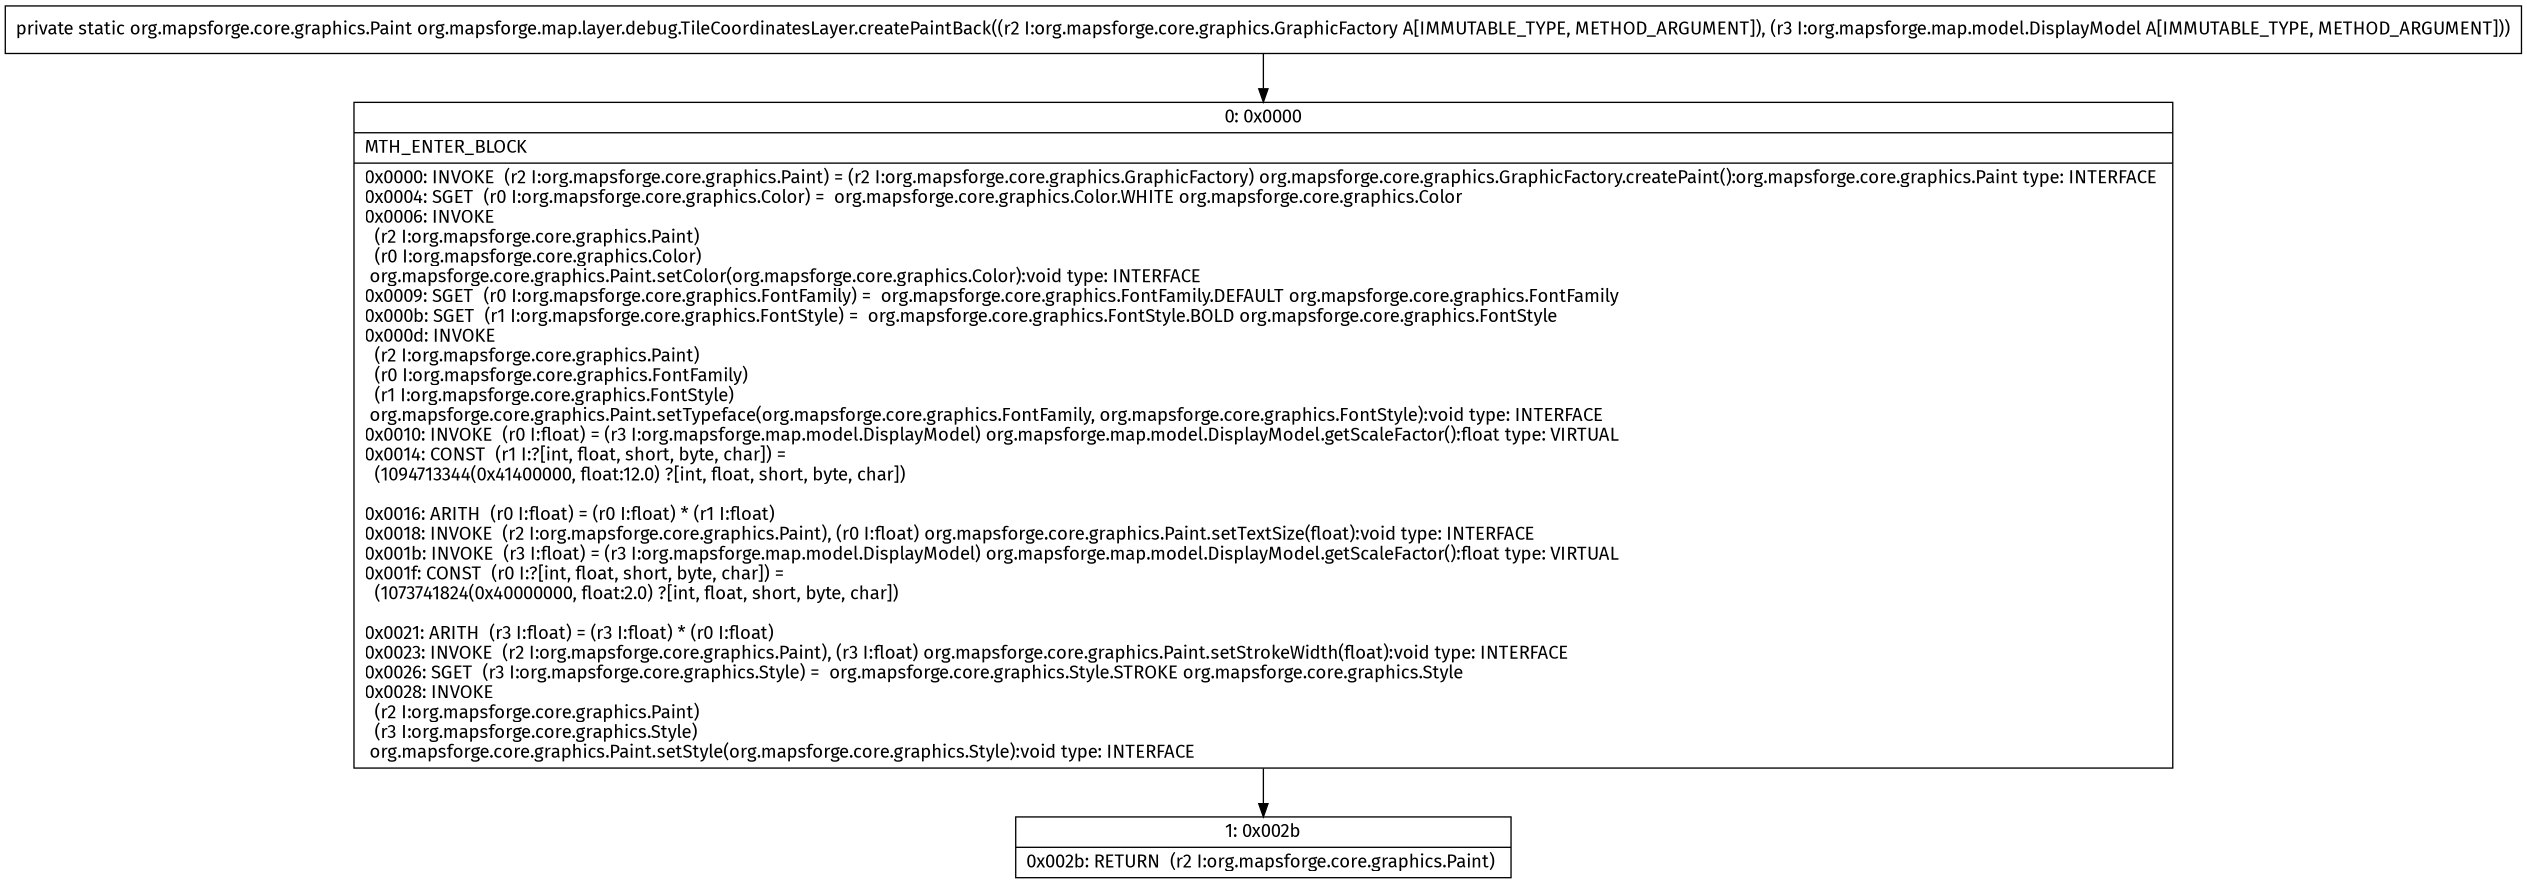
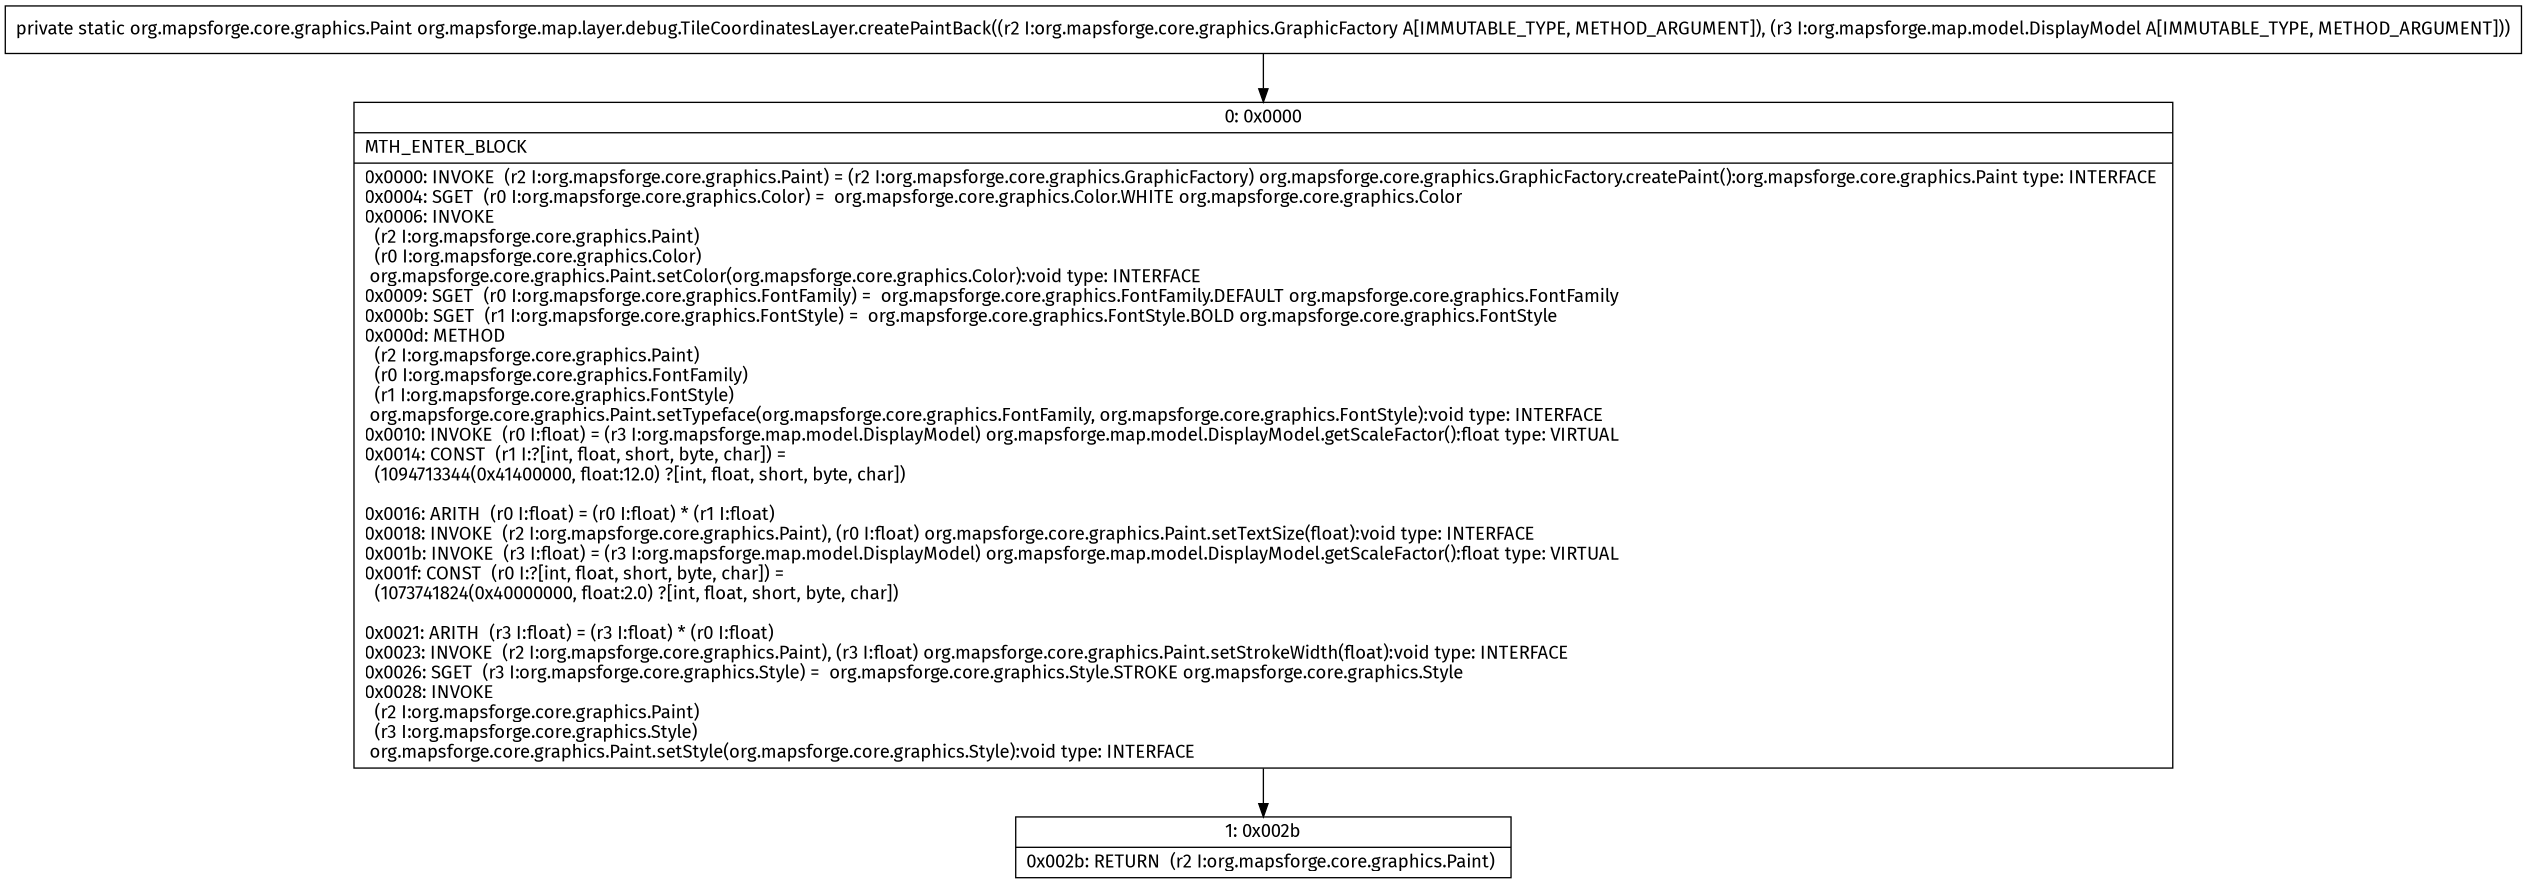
(435, 336) -> (440, 336)
